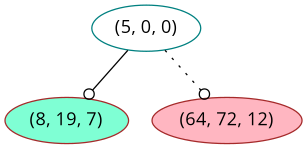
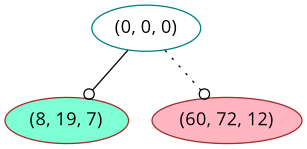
(146, 28) -> (146, 28)
(227, 121) -> (227, 121)
